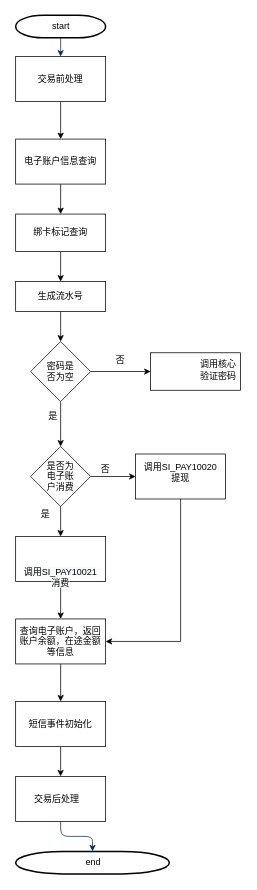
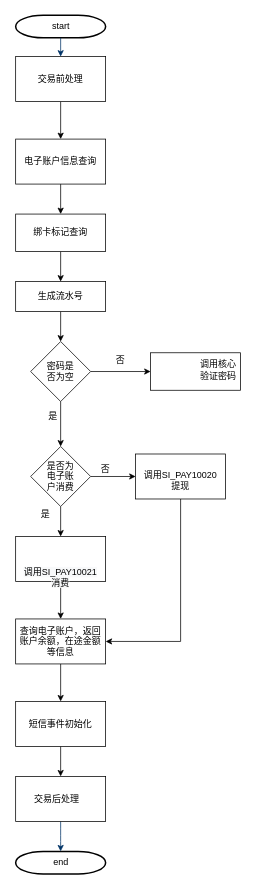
(180, 473) -> (180, 480)
(92, 863) -> (60, 863)
